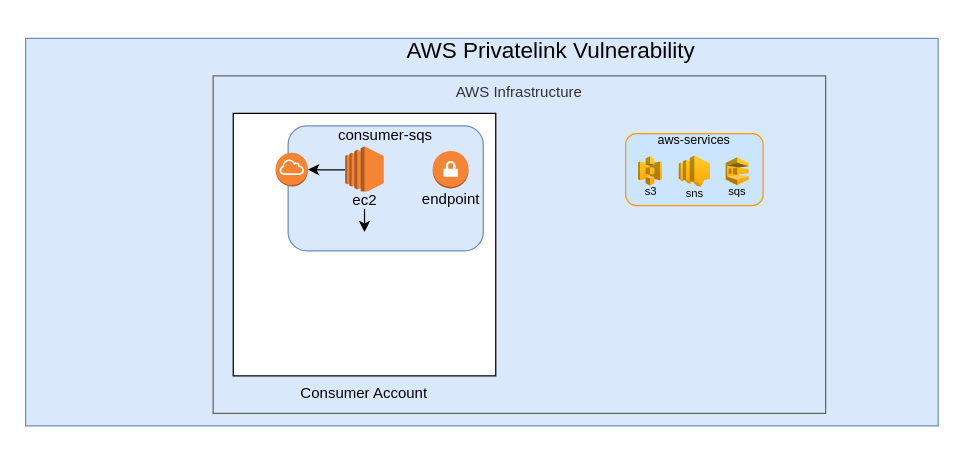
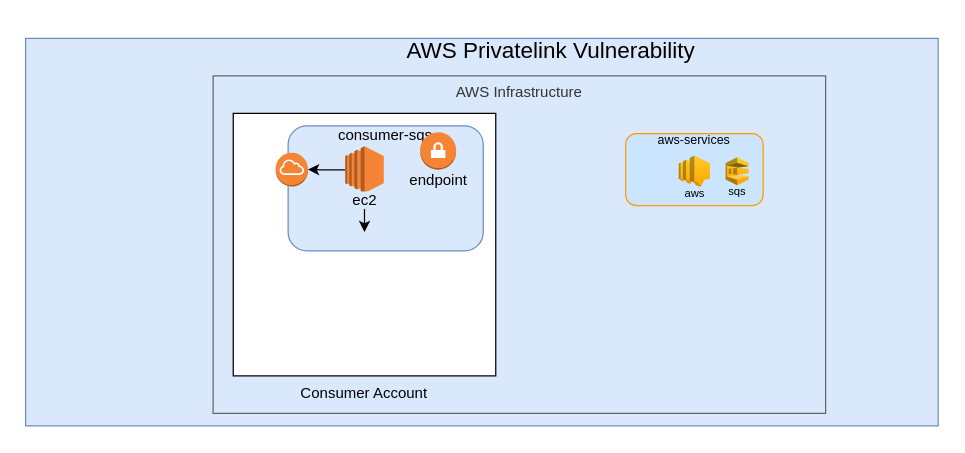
(451, 169) -> (438, 151)
(650, 171) -> none
(695, 194) -> (695, 194)
